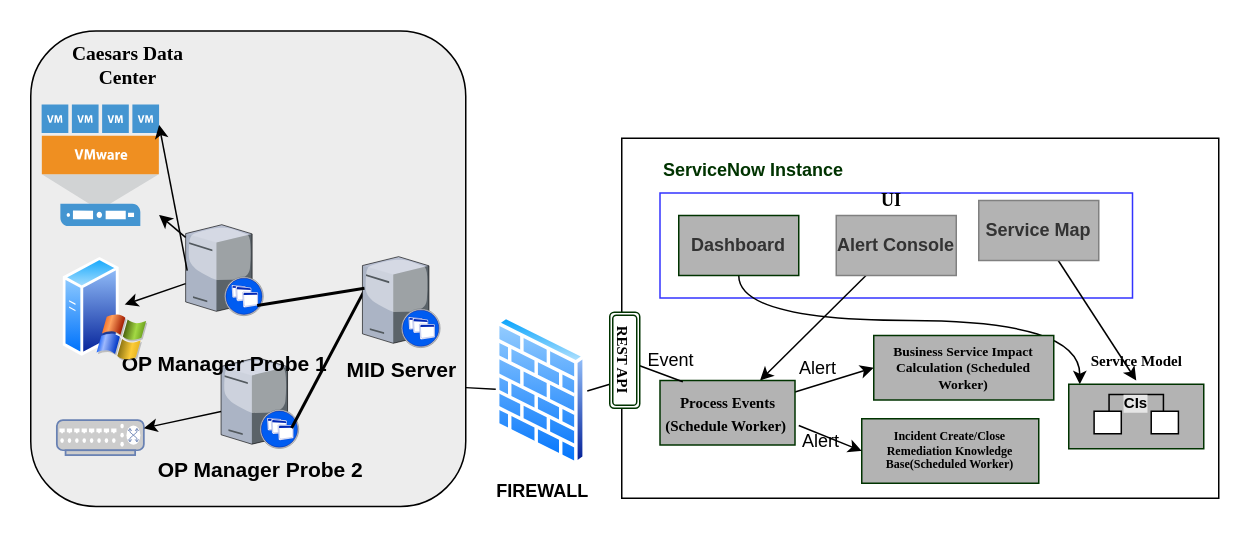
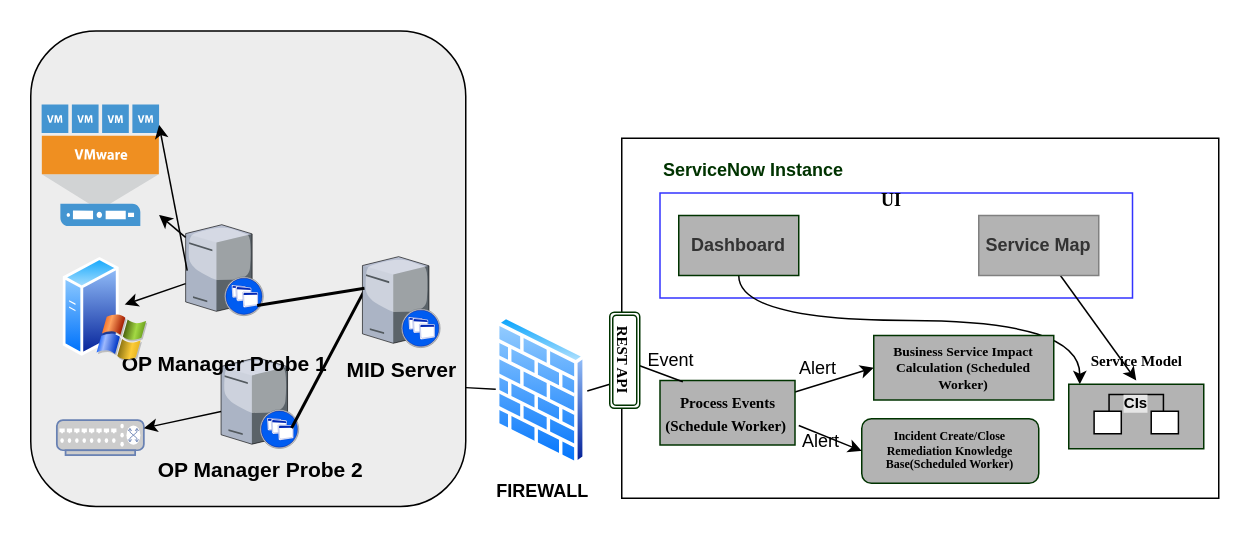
(129, 66) -> none
(1039, 230) -> (1039, 245)
(896, 245) -> none
(817, 324) -> none
(950, 451) -> (950, 451)
